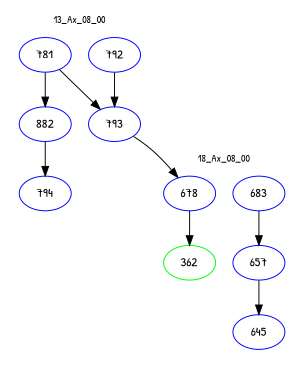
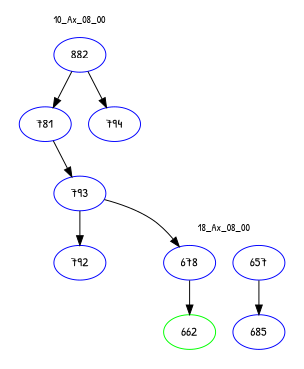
(80, 21) -> (80, 21)
(45, 85) -> (65, 85)
(115, 85) -> (80, 223)
(259, 193) -> none
(190, 263) -> (190, 332)
(259, 332) -> (259, 332)
